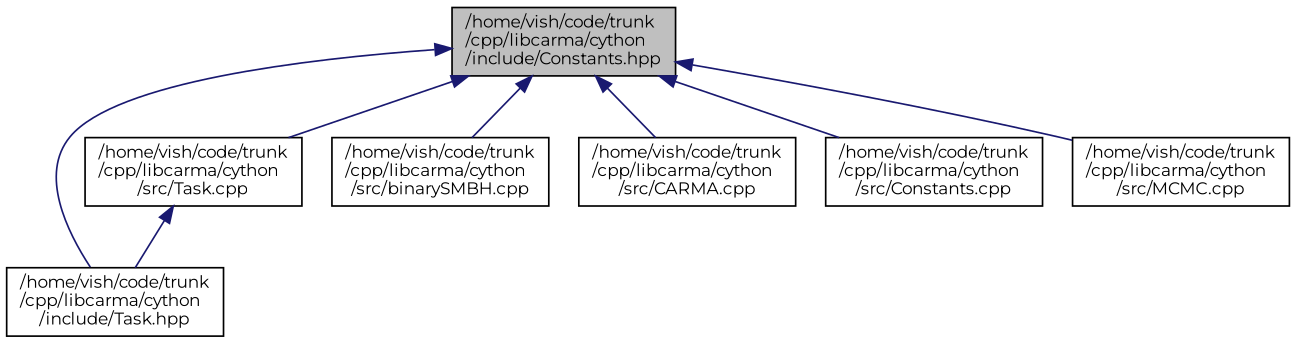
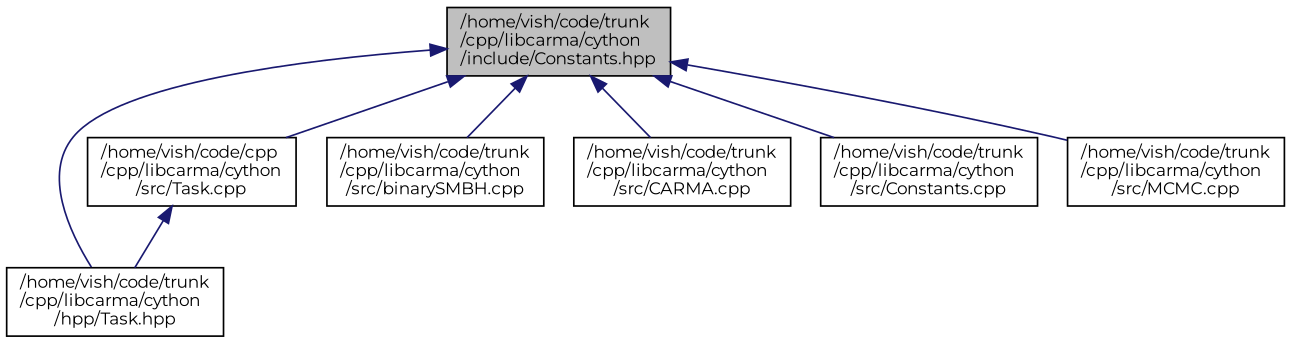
(193, 172) -> (192, 172)
(115, 302) -> (115, 302)
